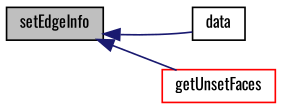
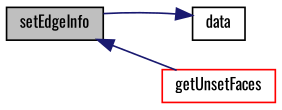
(156, 35) -> (140, 13)
